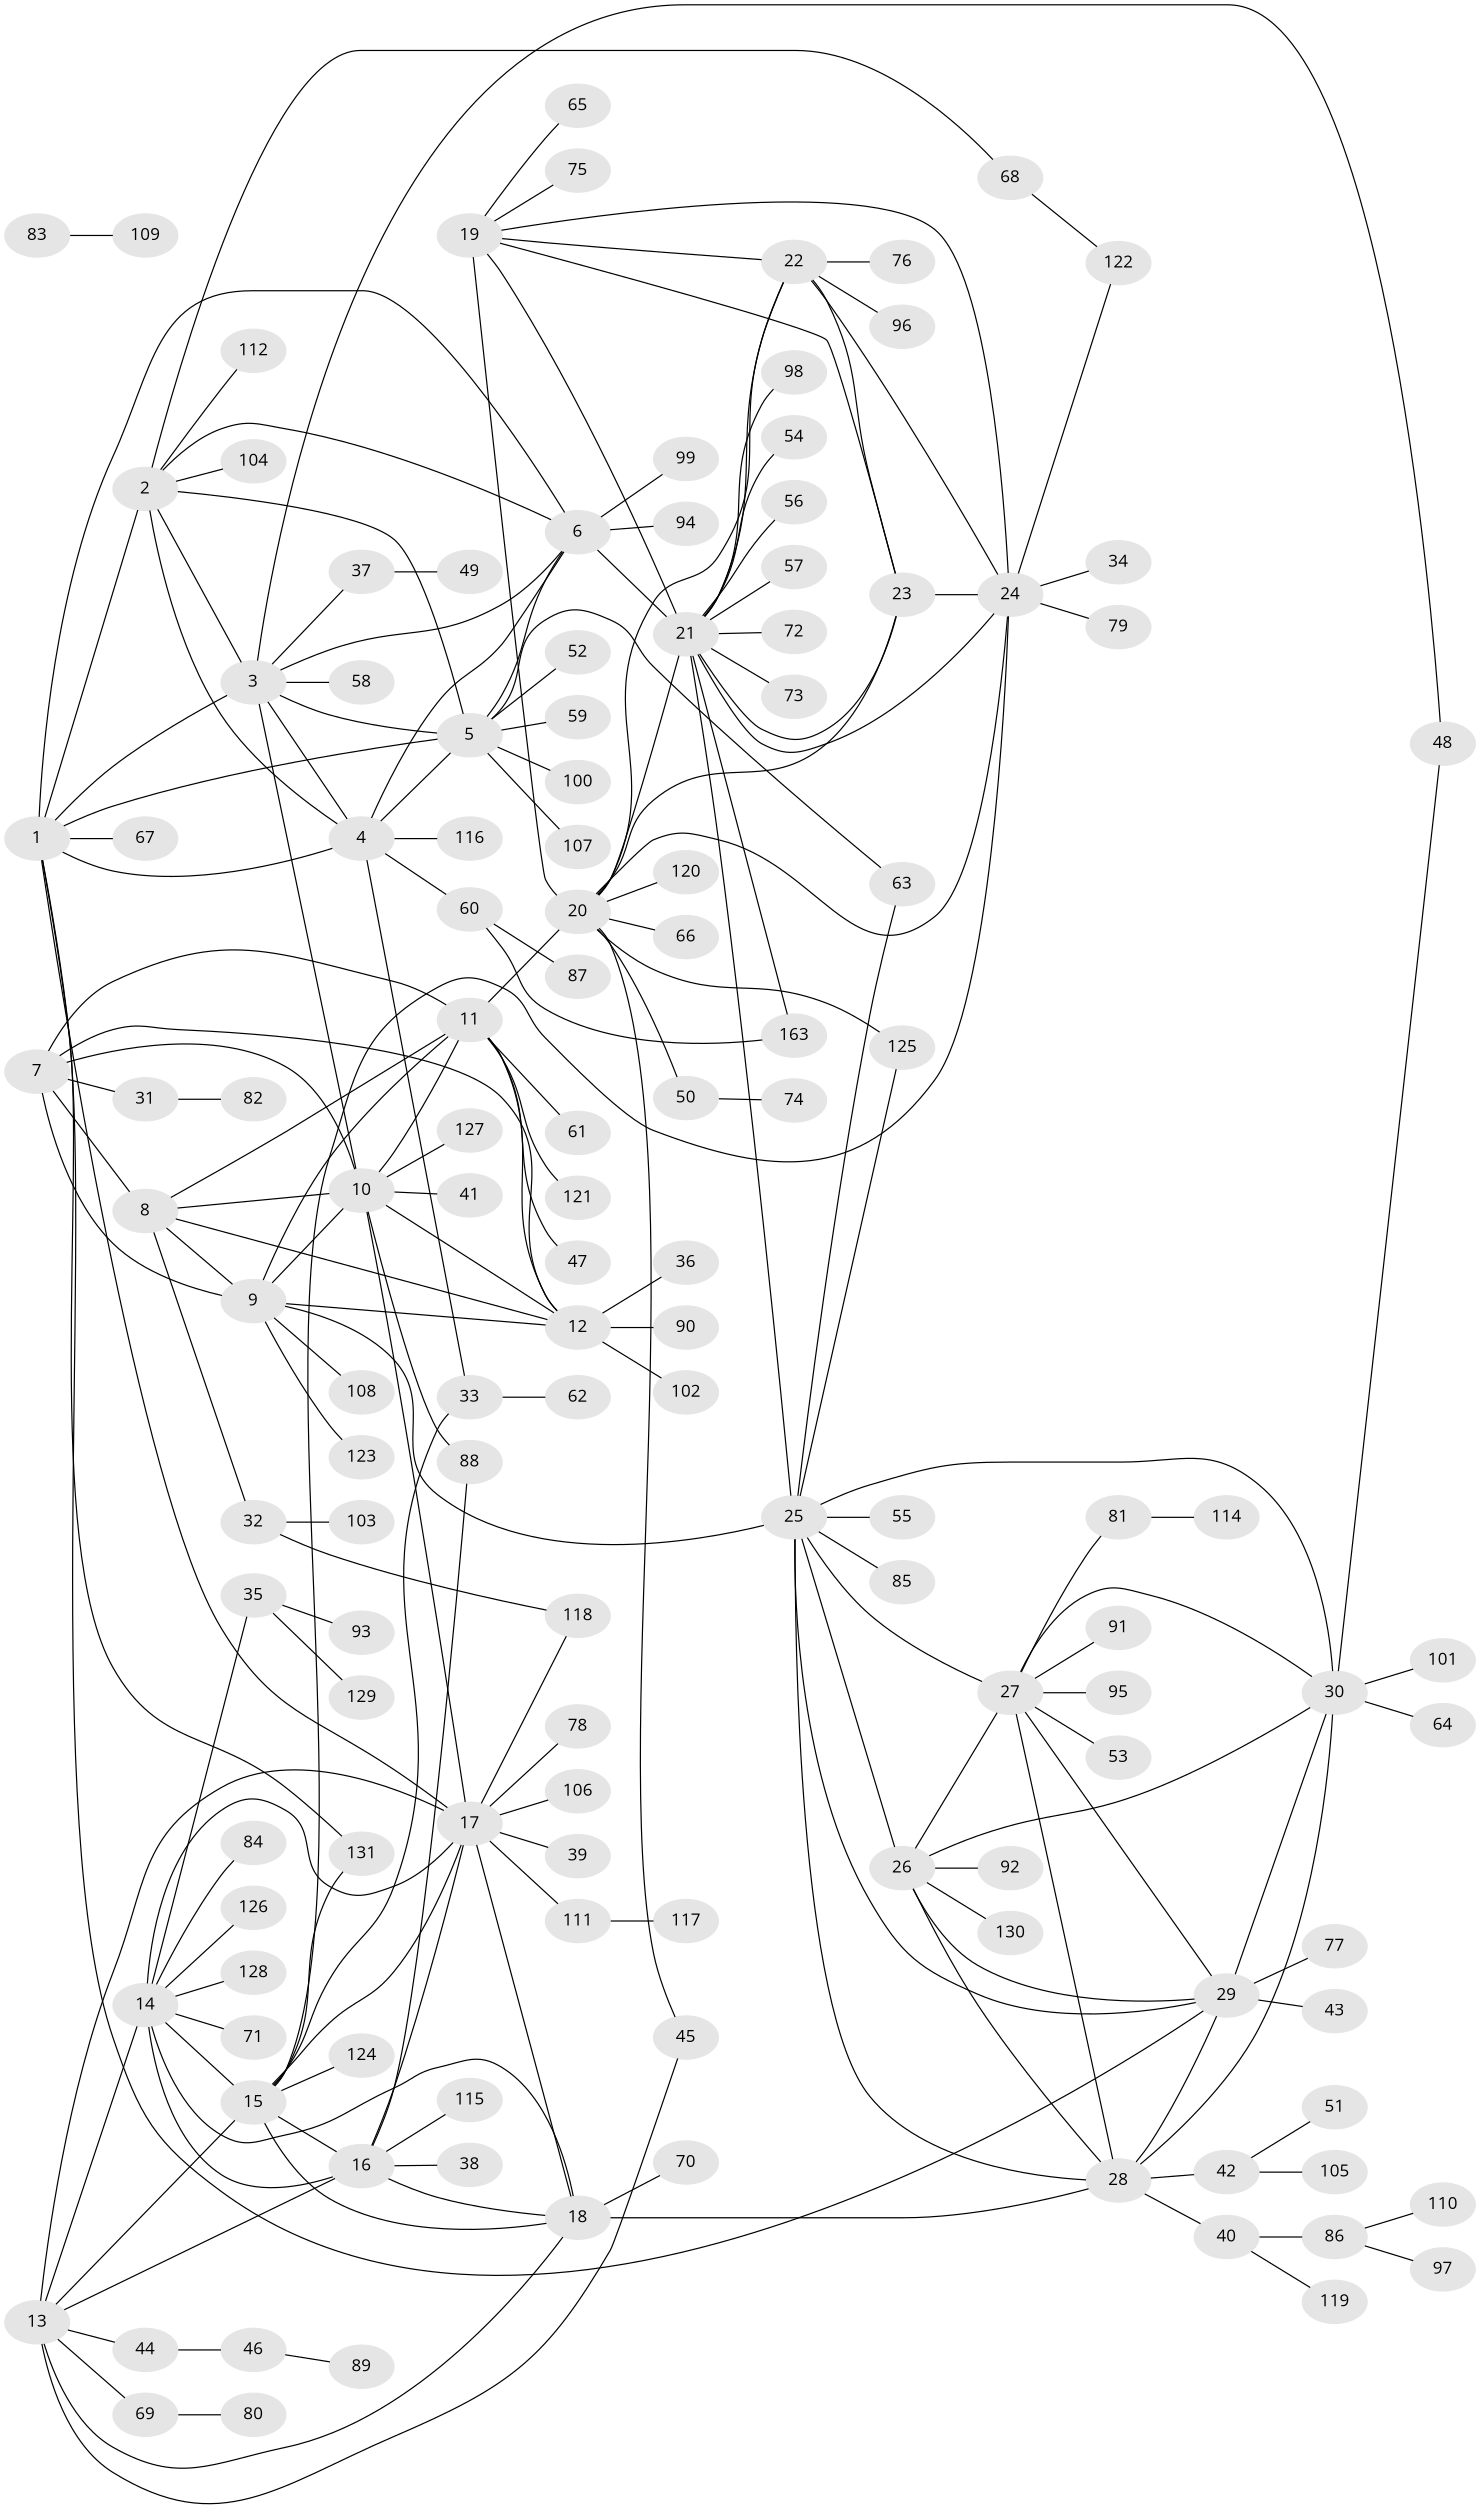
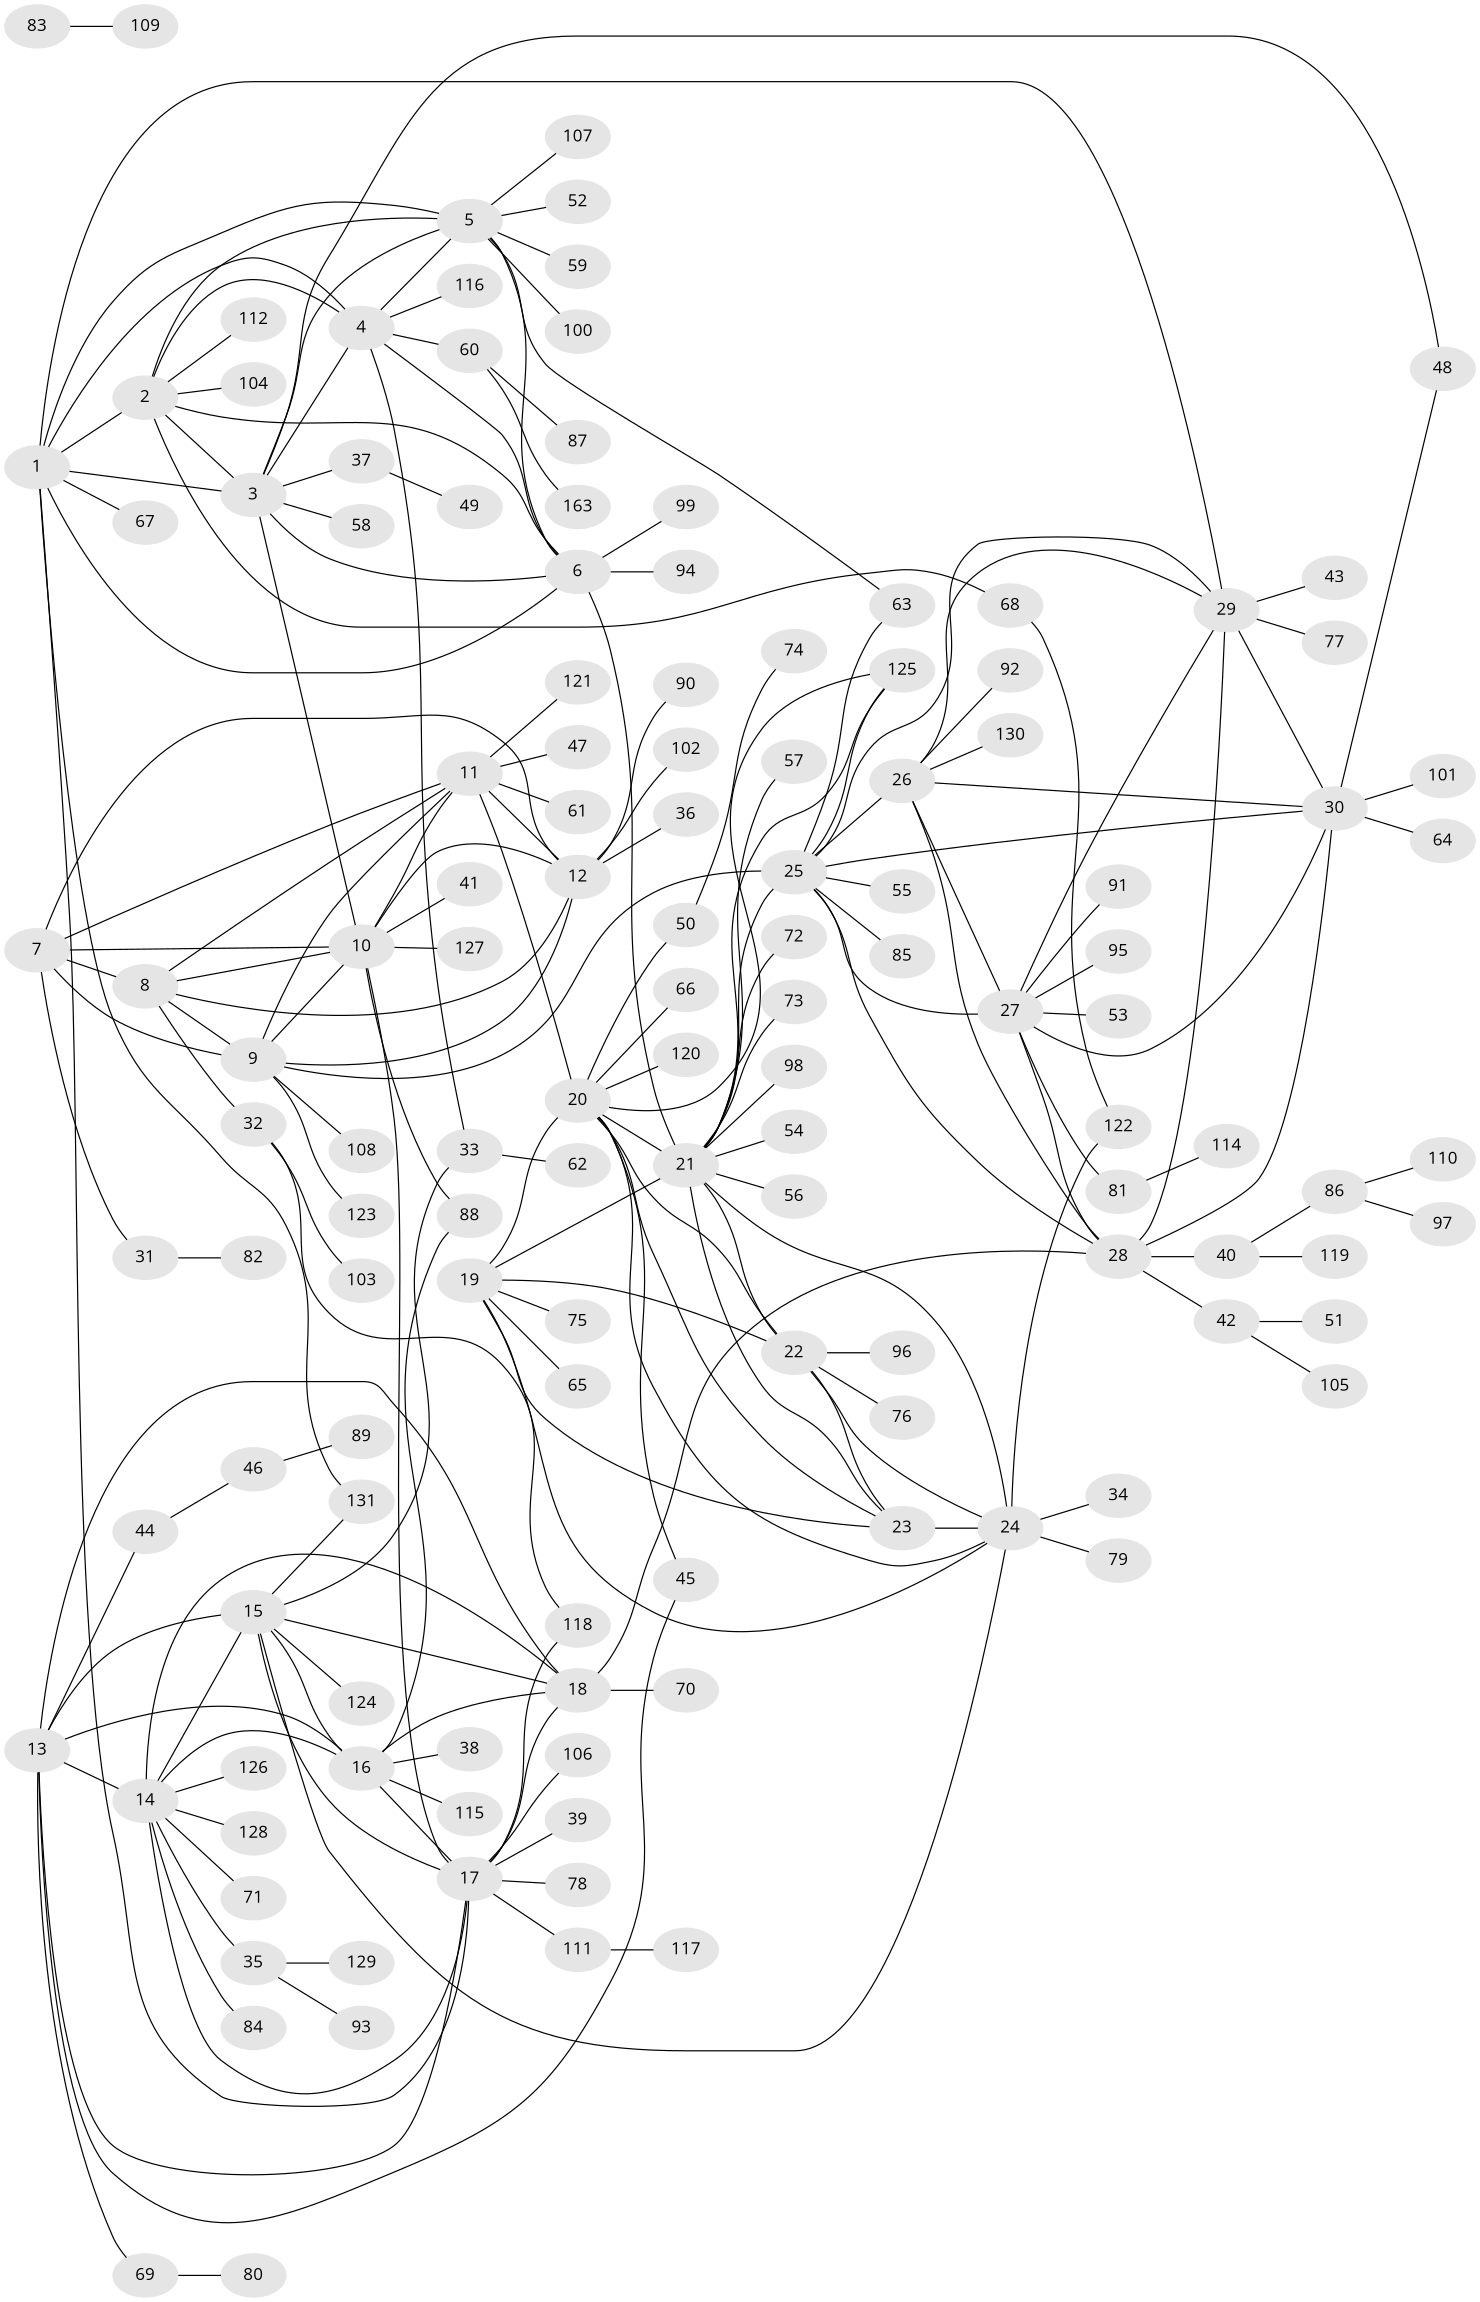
(740, 835) -> (753, 858)
